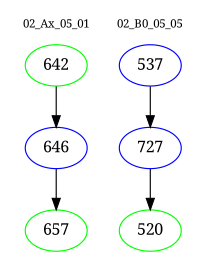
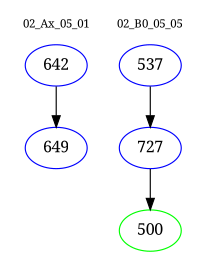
(56, 65) -> (56, 65)
(56, 148) -> (56, 148)
(56, 231) -> none
(150, 231) -> (150, 231)
